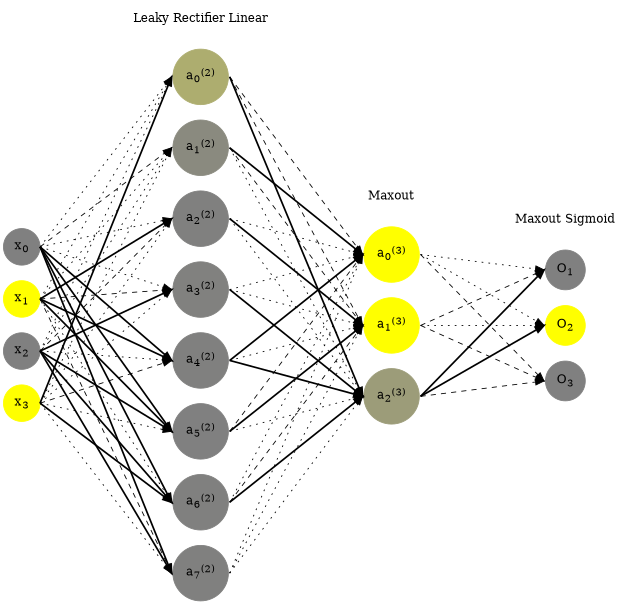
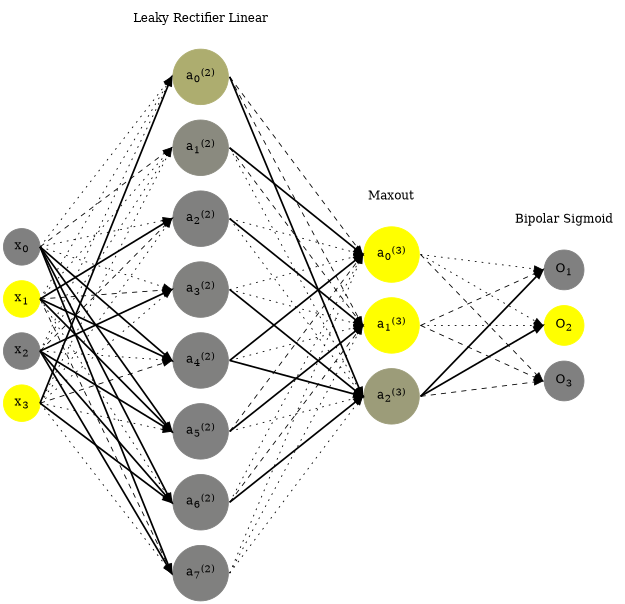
(565, 220) -> (564, 220)
